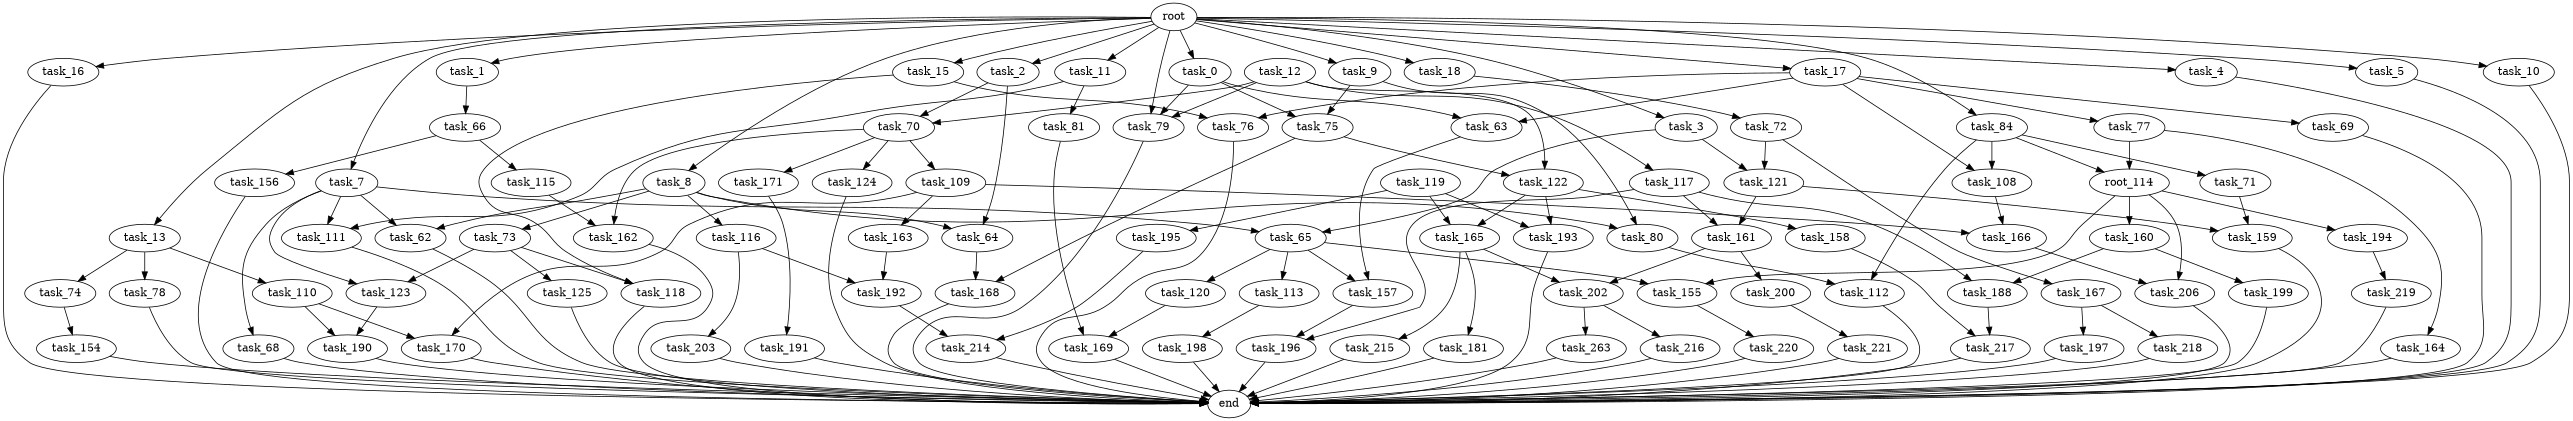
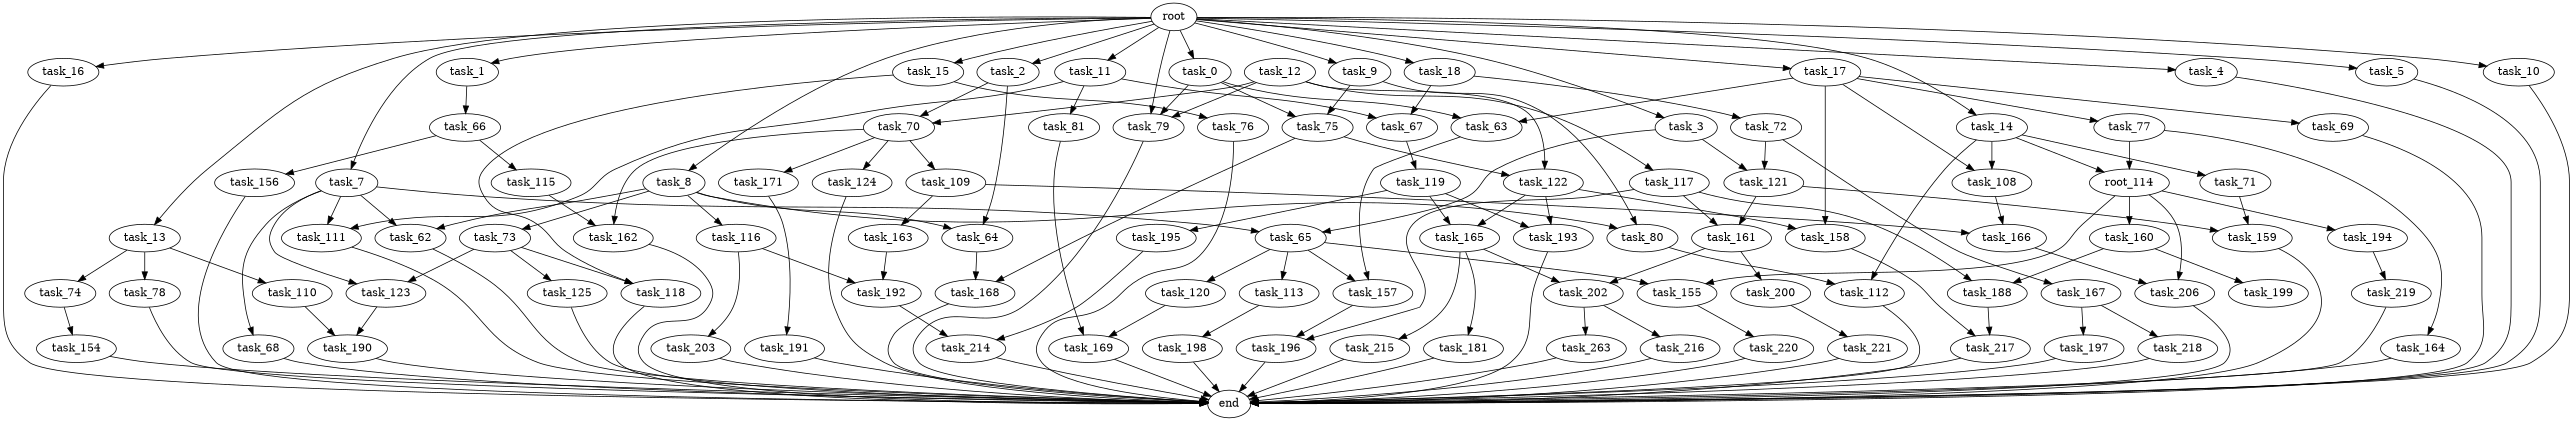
(1501, 85) -> (1825, 151)
none -> (1402, 127)
(1992, 127) -> (1992, 127)
(441, 349) -> none
(1781, 393) -> none
